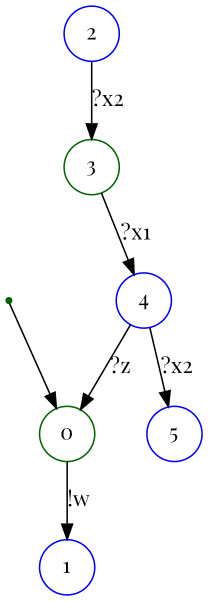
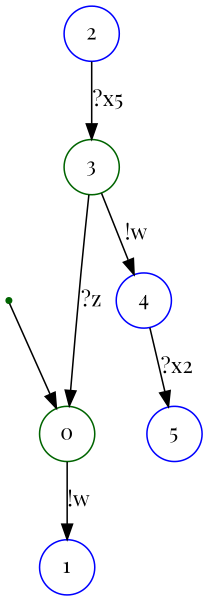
(109, 100) -> (109, 100)
(136, 234) -> (136, 234)
(109, 360) -> (79, 293)
